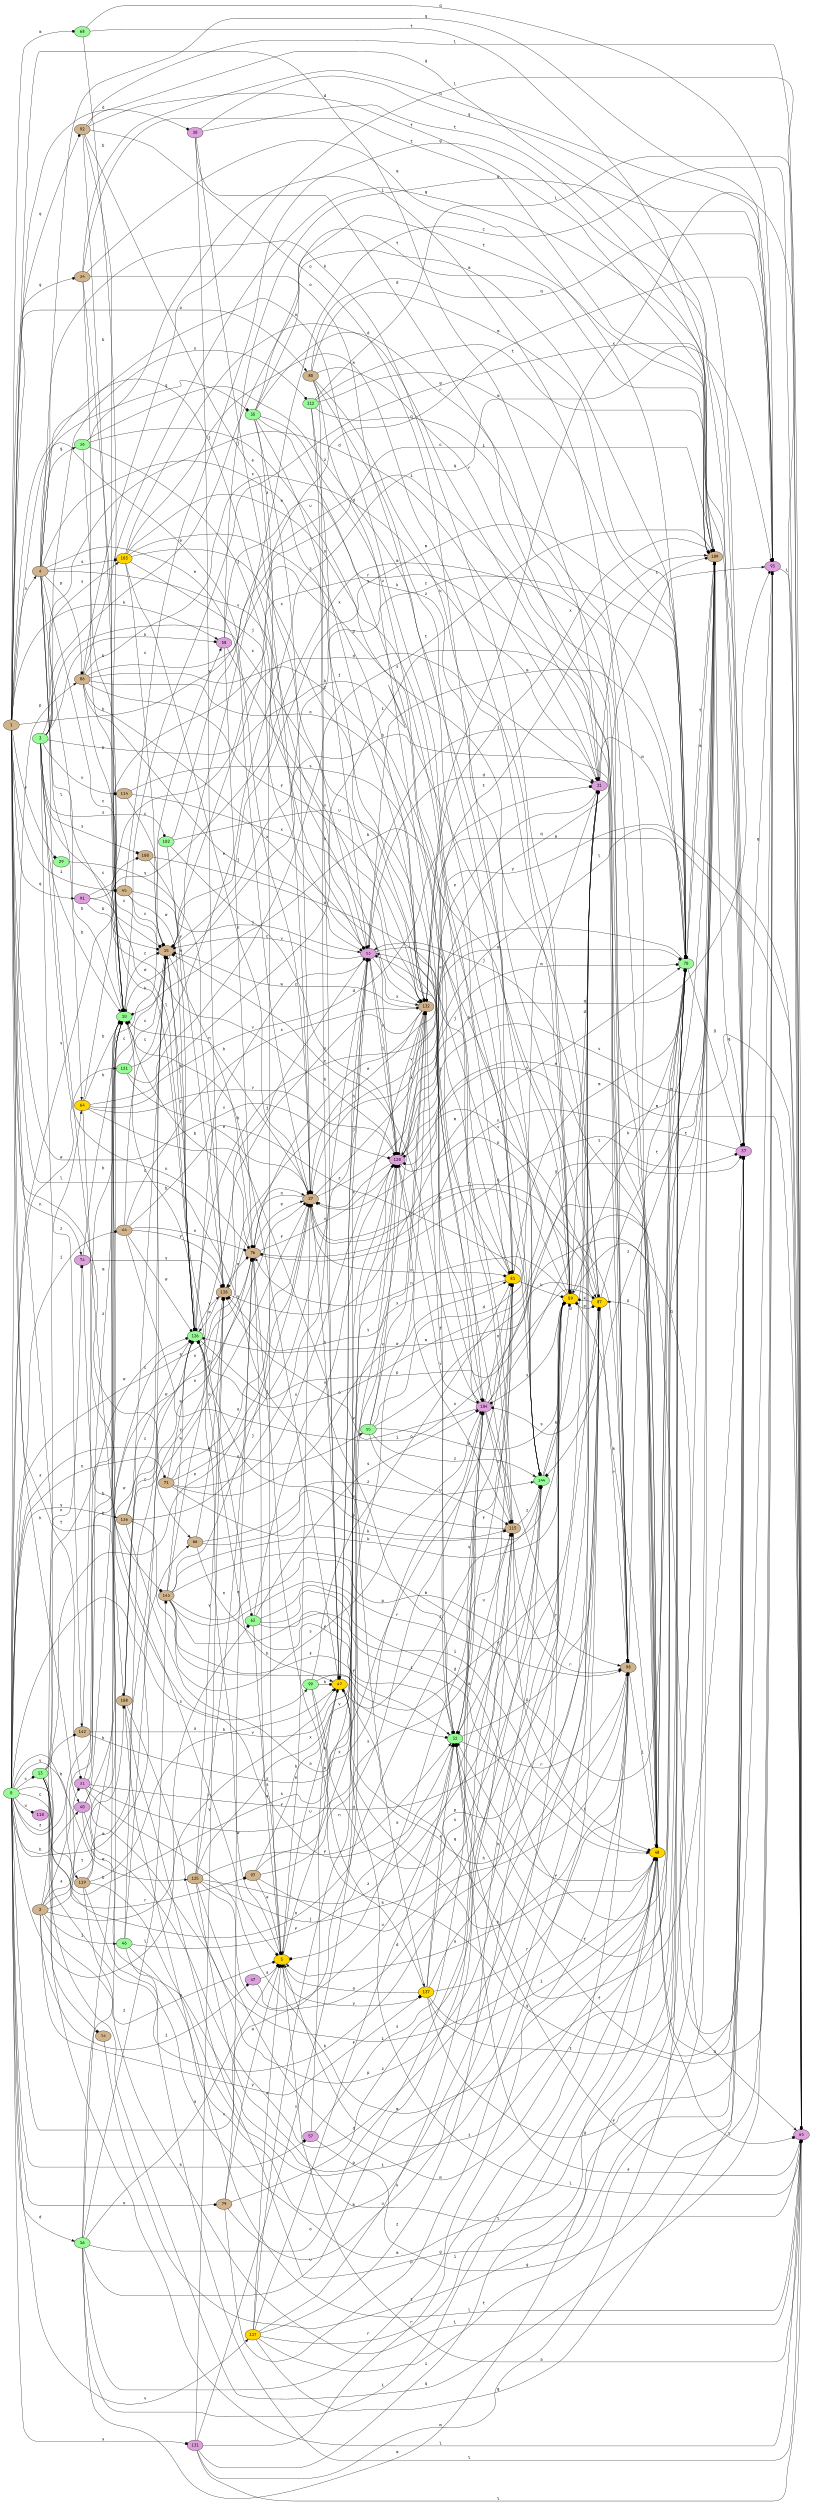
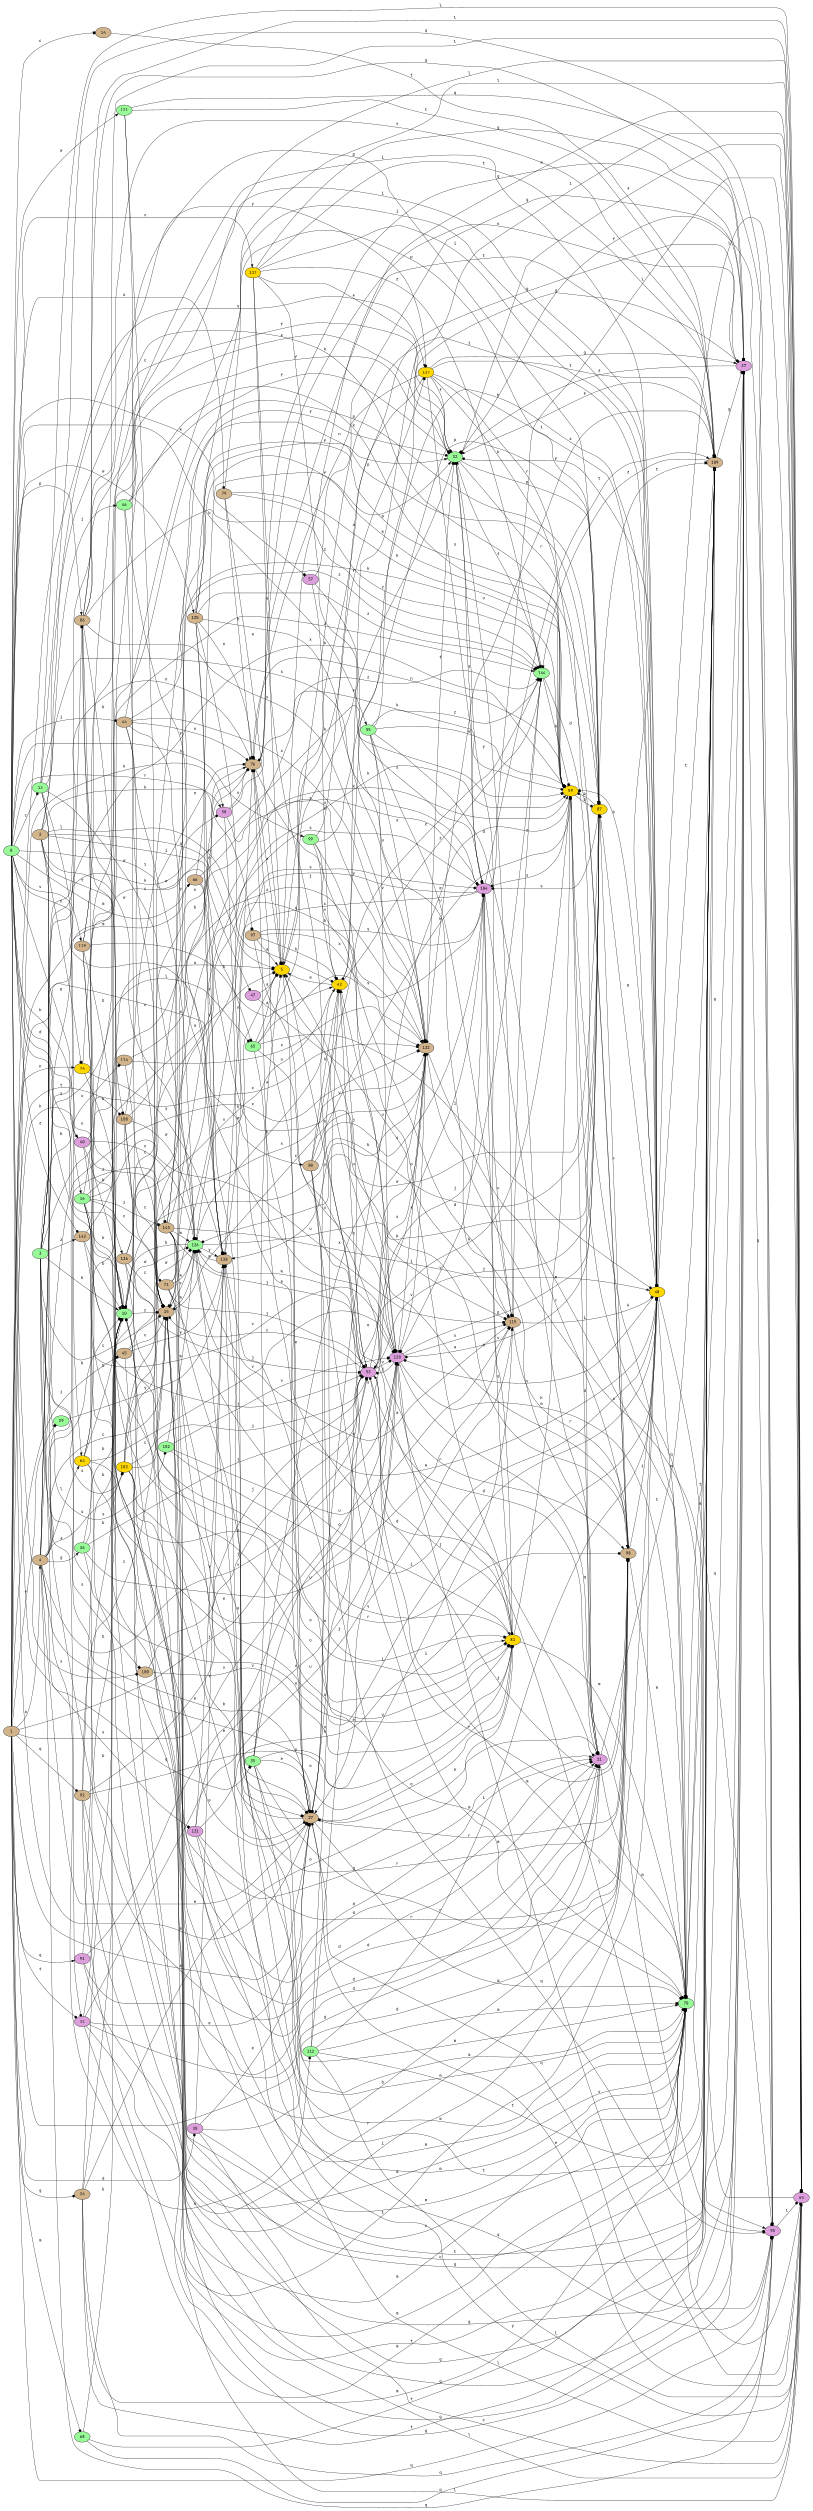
(82, 1260) -> (82, 1069)
(40, 1815) -> none
